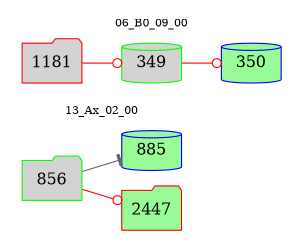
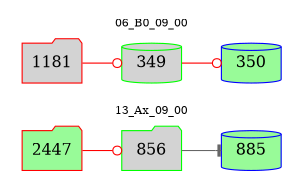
(102, 111) -> (152, 111)
(98, 194) -> (98, 151)
